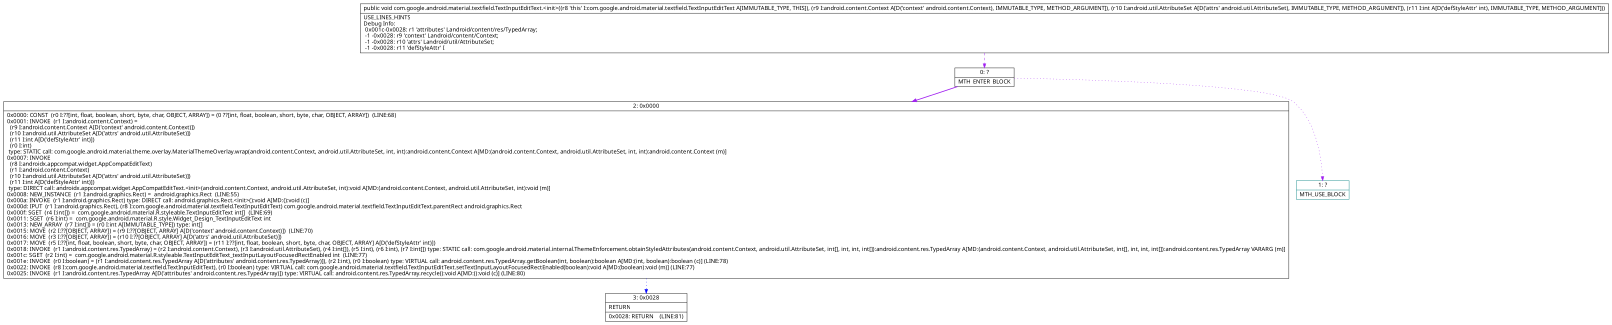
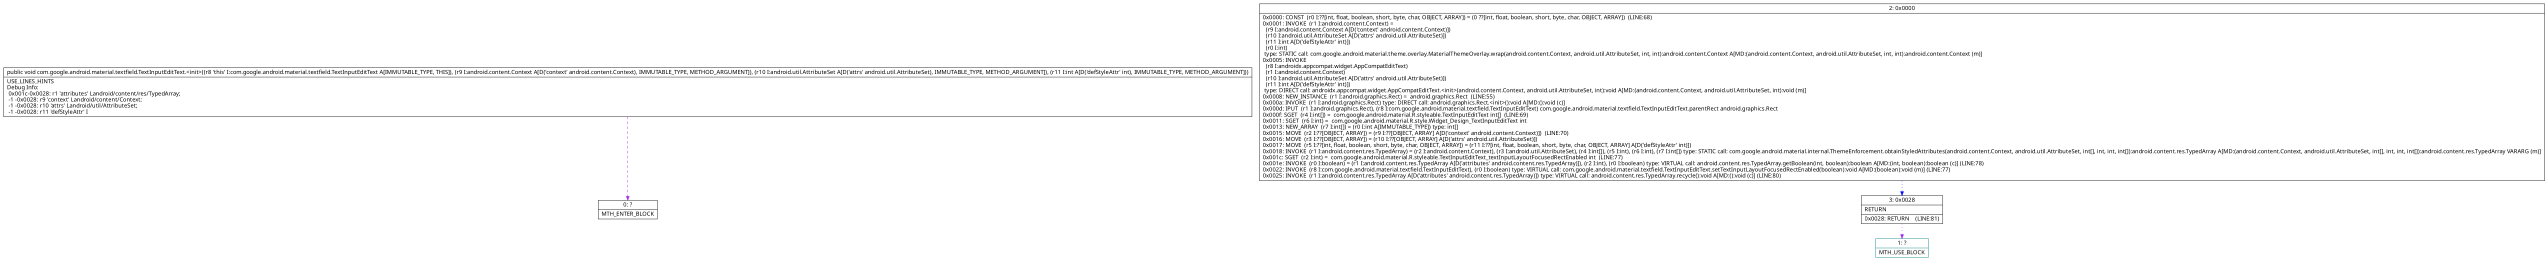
(1196, 86) -> (1902, 229)
(937, 93) -> none
(30, 158) -> (1286, 60)
